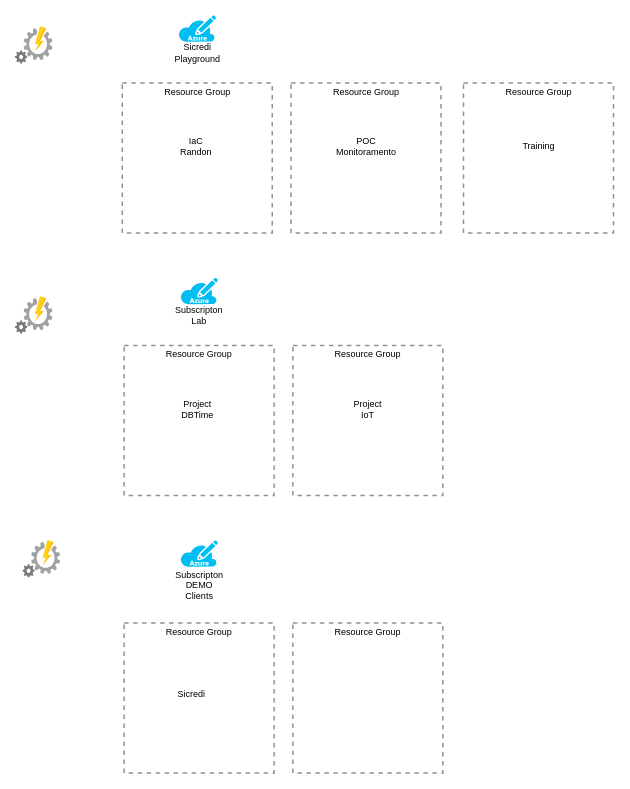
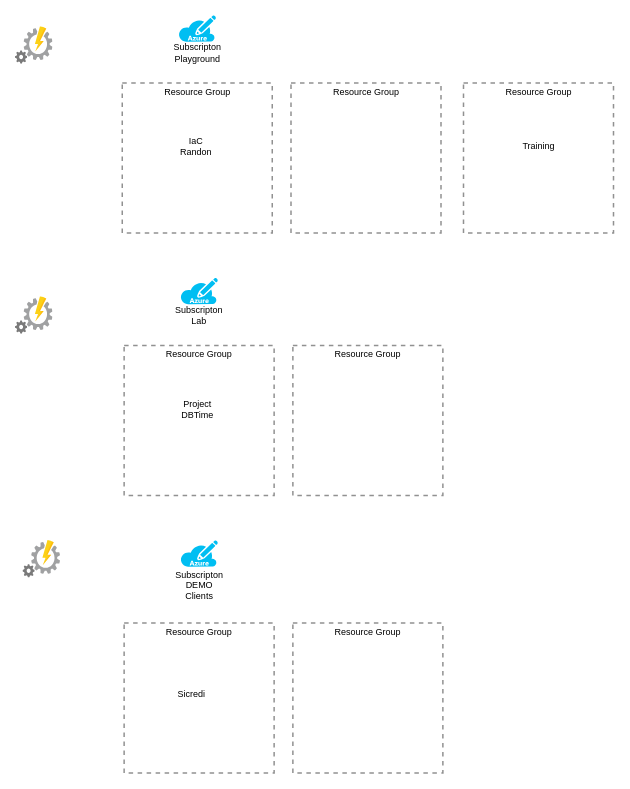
(198, 53) -> (198, 53)
(366, 147) -> none
(368, 409) -> none
